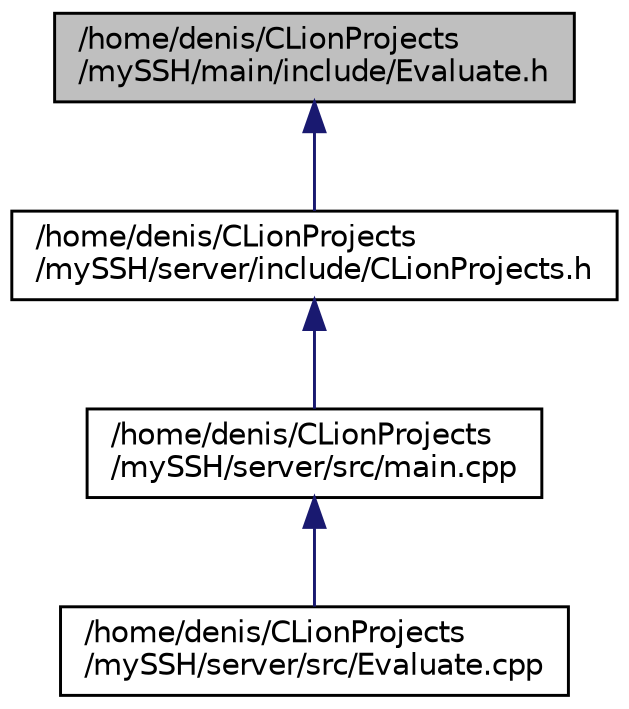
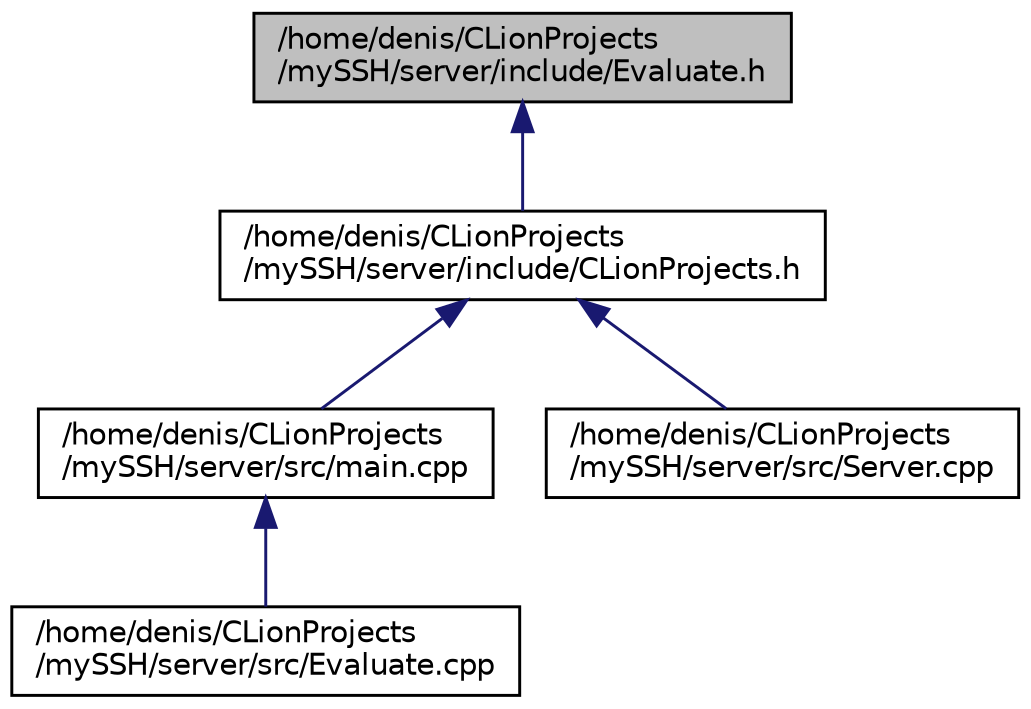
(314, 58) -> (523, 58)
none -> (782, 453)
